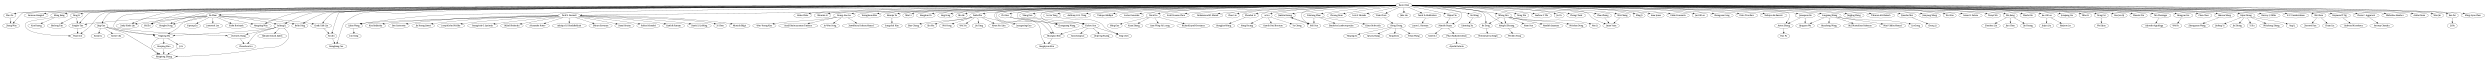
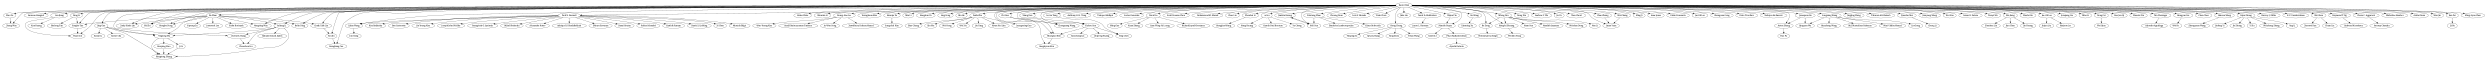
(59, 15) -> (59, 15)
(1576, 15) -> (1576, 15)
(1388, 20) -> (1396, 14)
(423, 26) -> (423, 26)
